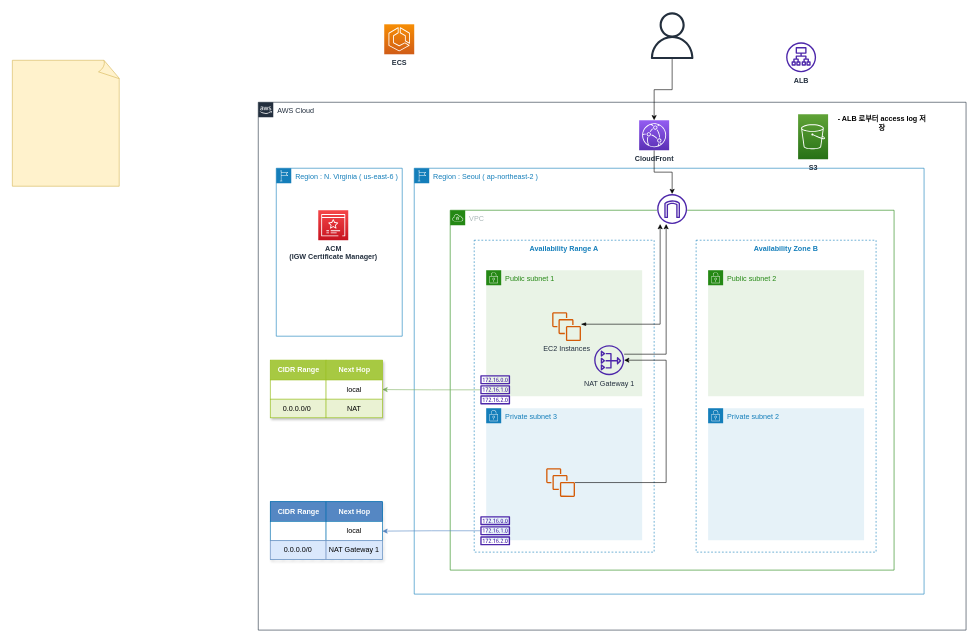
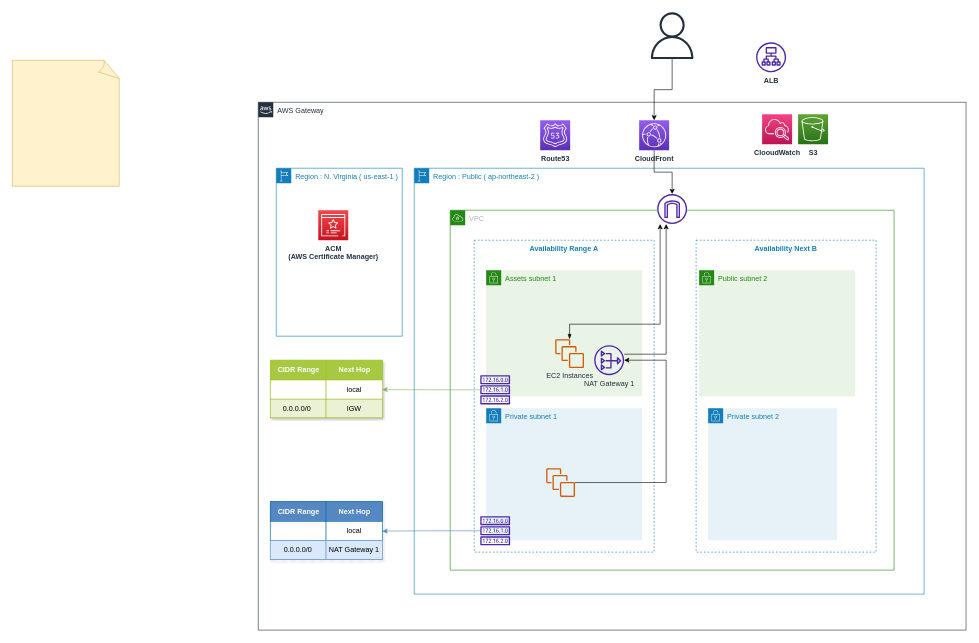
(399, 39) -> none
(801, 57) -> (771, 57)
(294, 111) -> (299, 111)
(882, 123) -> none
none -> (777, 129)
none -> (555, 135)
(813, 137) -> (813, 129)
(493, 177) -> (494, 177)
(349, 181) -> (349, 181)
(786, 249) -> (786, 249)
(334, 253) -> (334, 253)
(532, 279) -> (534, 279)
(567, 327) -> (570, 354)
(786, 333) -> (777, 333)
(354, 409) -> (354, 409)
(535, 417) -> (535, 417)
(786, 474) -> (773, 474)
